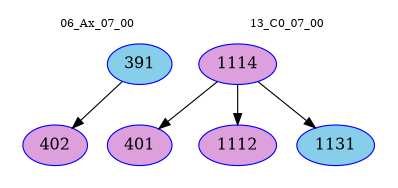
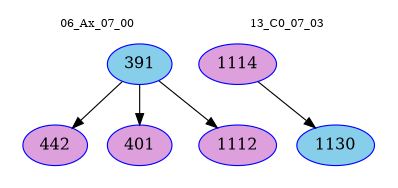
(287, 24) -> (287, 24)
(198, 98) -> (140, 99)
(238, 99) -> (174, 93)
(55, 145) -> (55, 145)
(336, 145) -> (336, 145)
